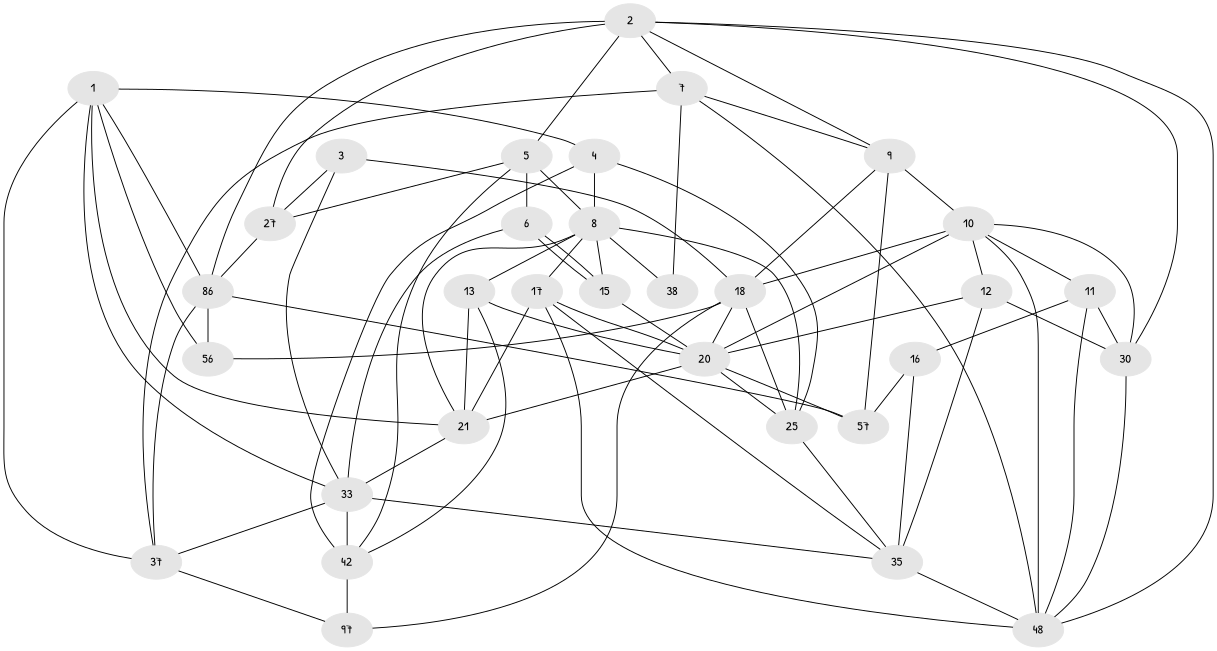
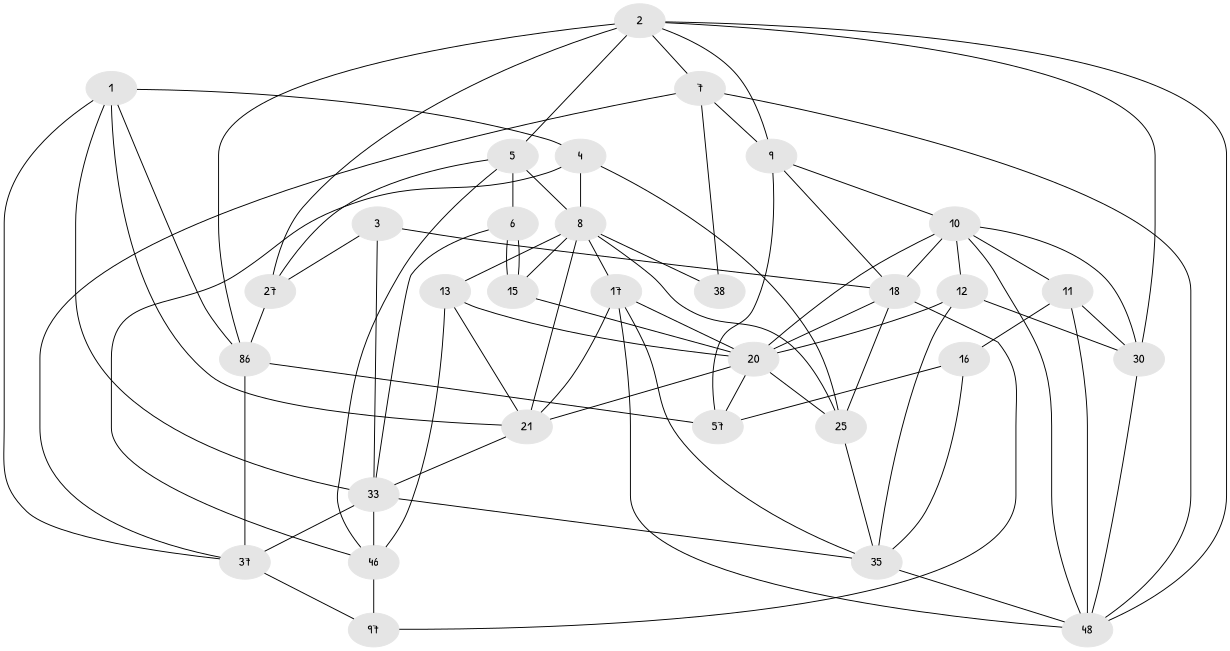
(208, 359) -> none
(347, 562) -> (374, 562)
